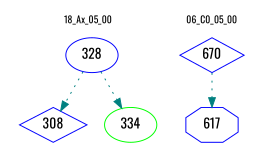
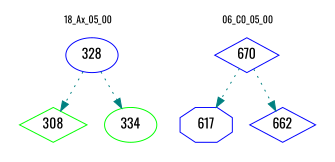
(53, 125) -> (53, 125)
none -> (283, 125)
